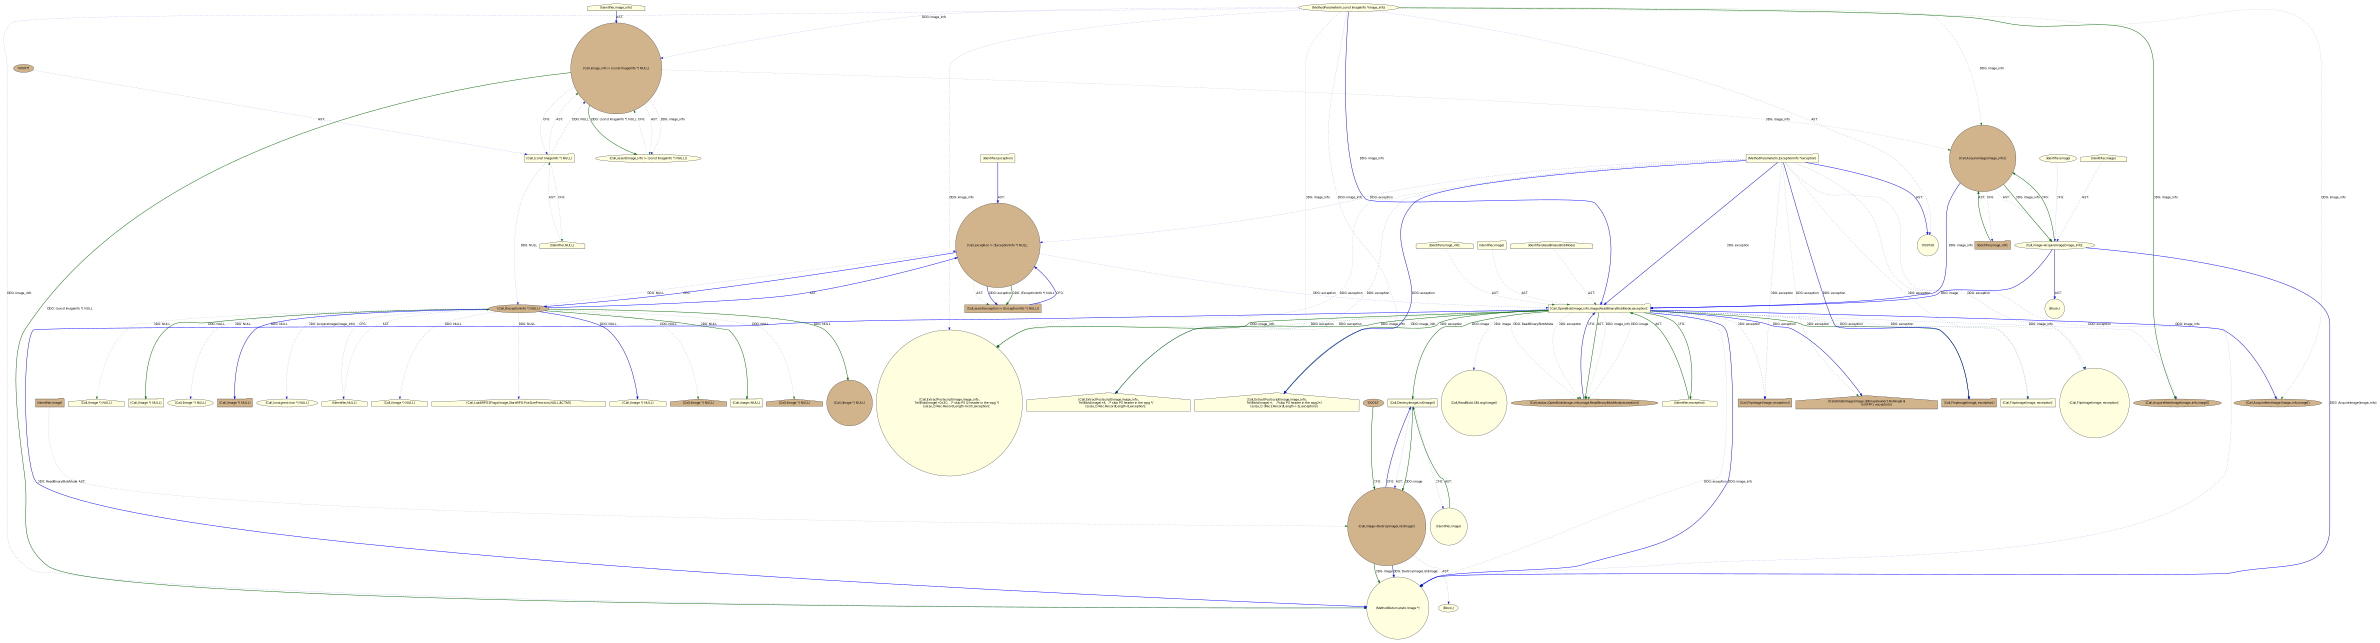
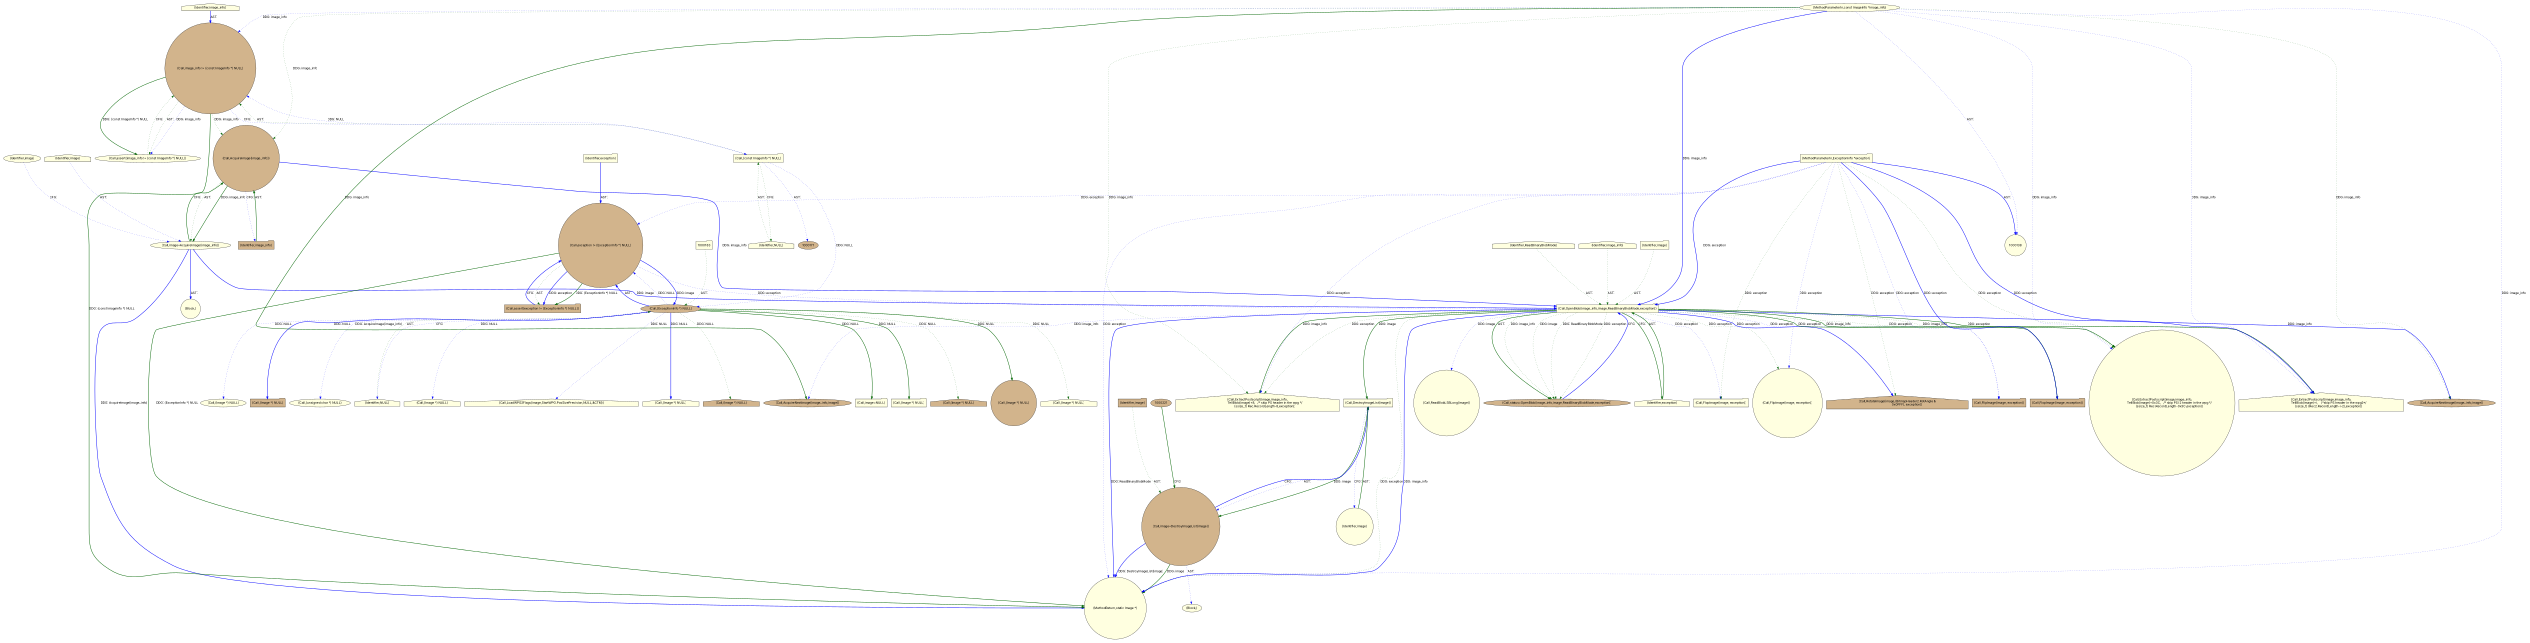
(279, 112) -> (792, 197)
none -> (704, 245)
(687, 293) -> (686, 293)
none -> (338, 530)
